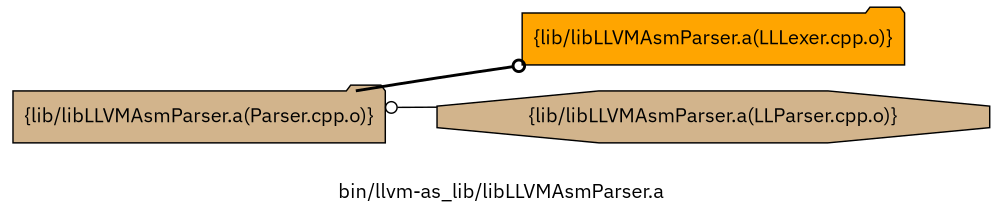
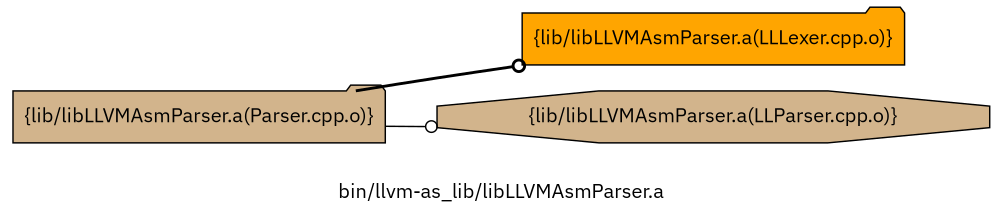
(417, 107) -> (405, 126)
